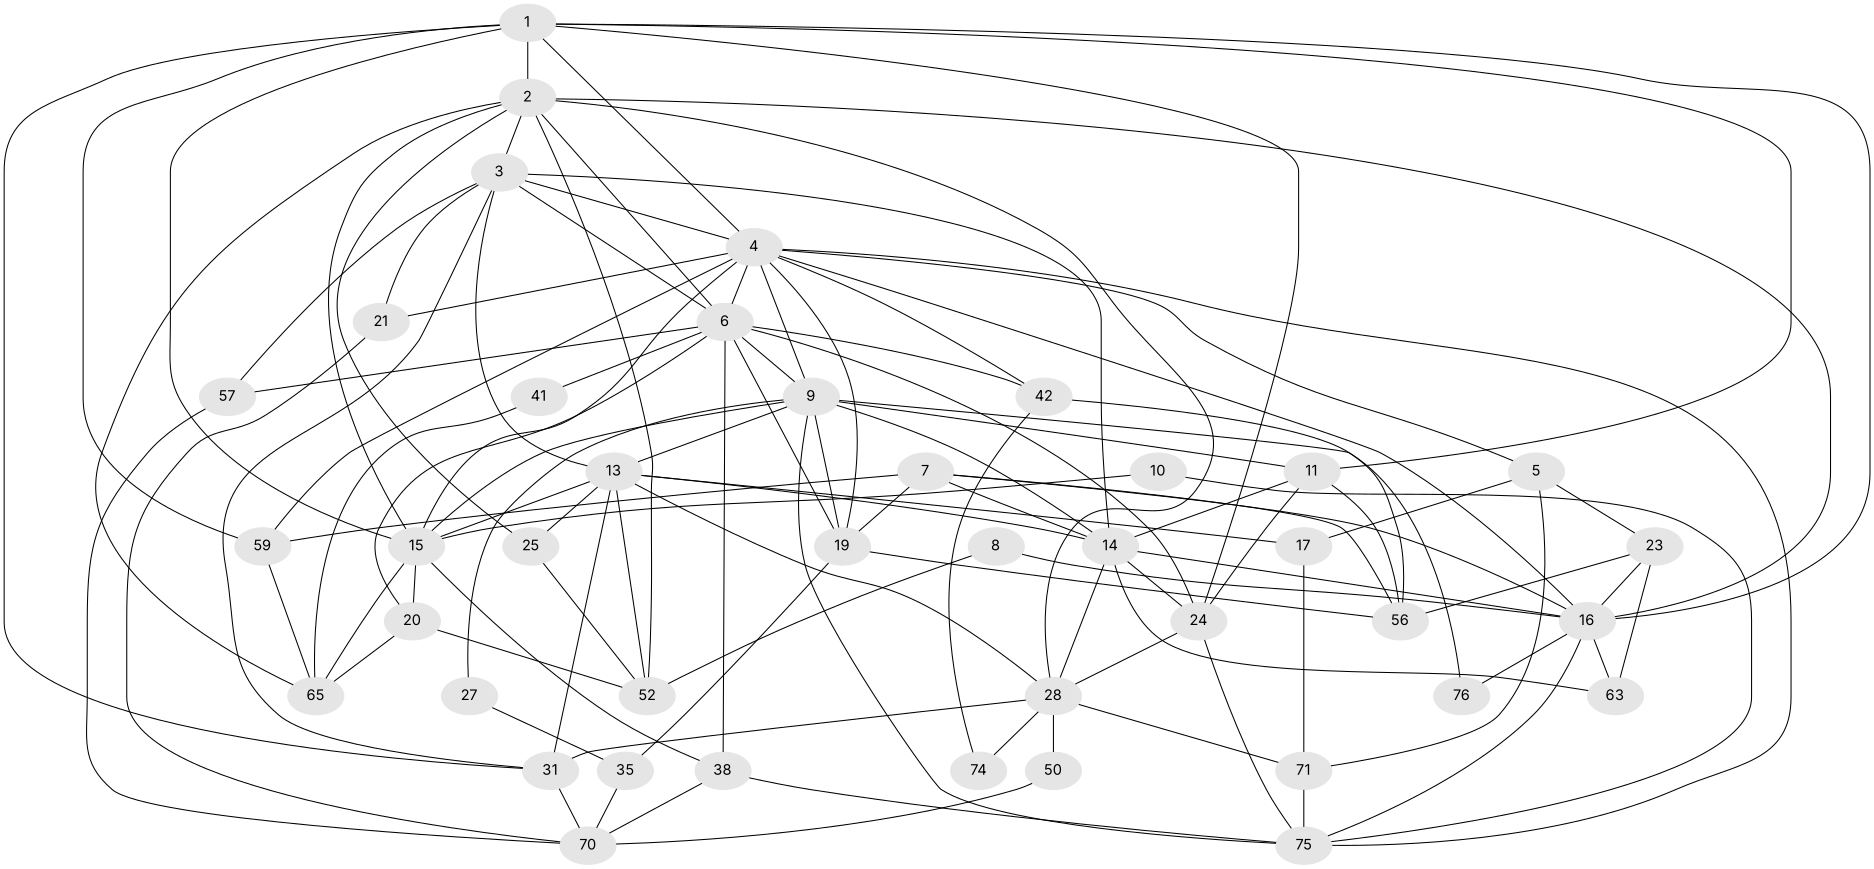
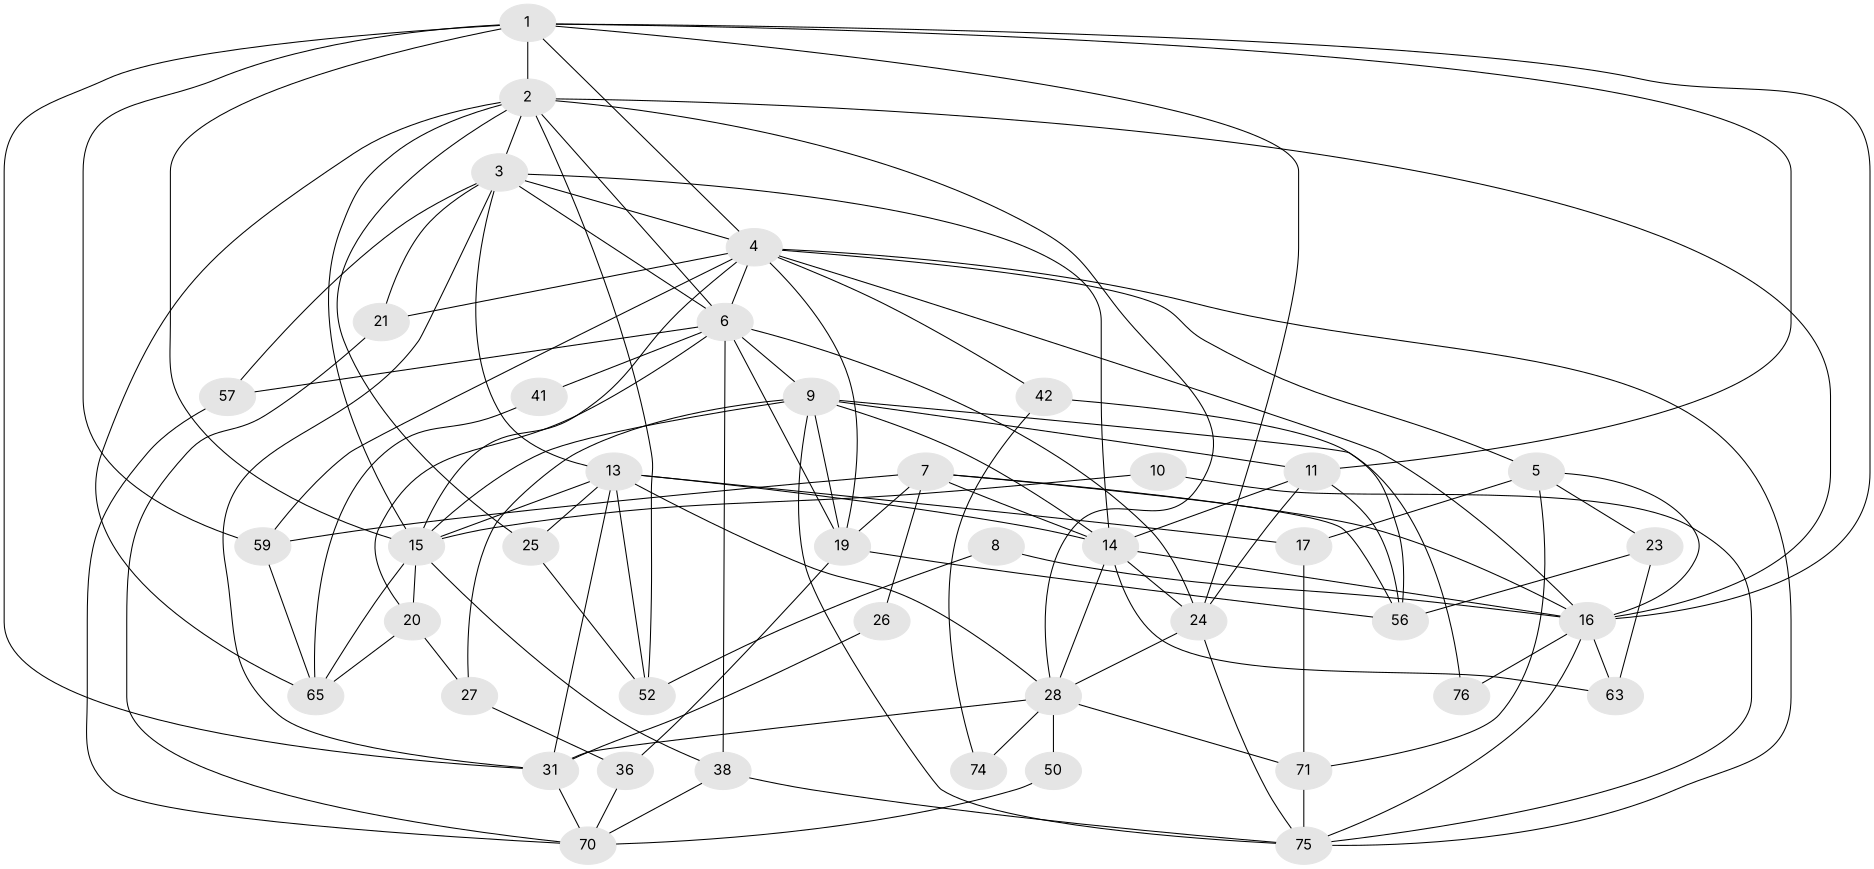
(783, 322) -> none
(888, 350) -> none
(713, 434) -> none
(1621, 584) -> (1681, 514)
none -> (882, 621)
(521, 656) -> (441, 659)
(625, 771) -> (625, 771)
